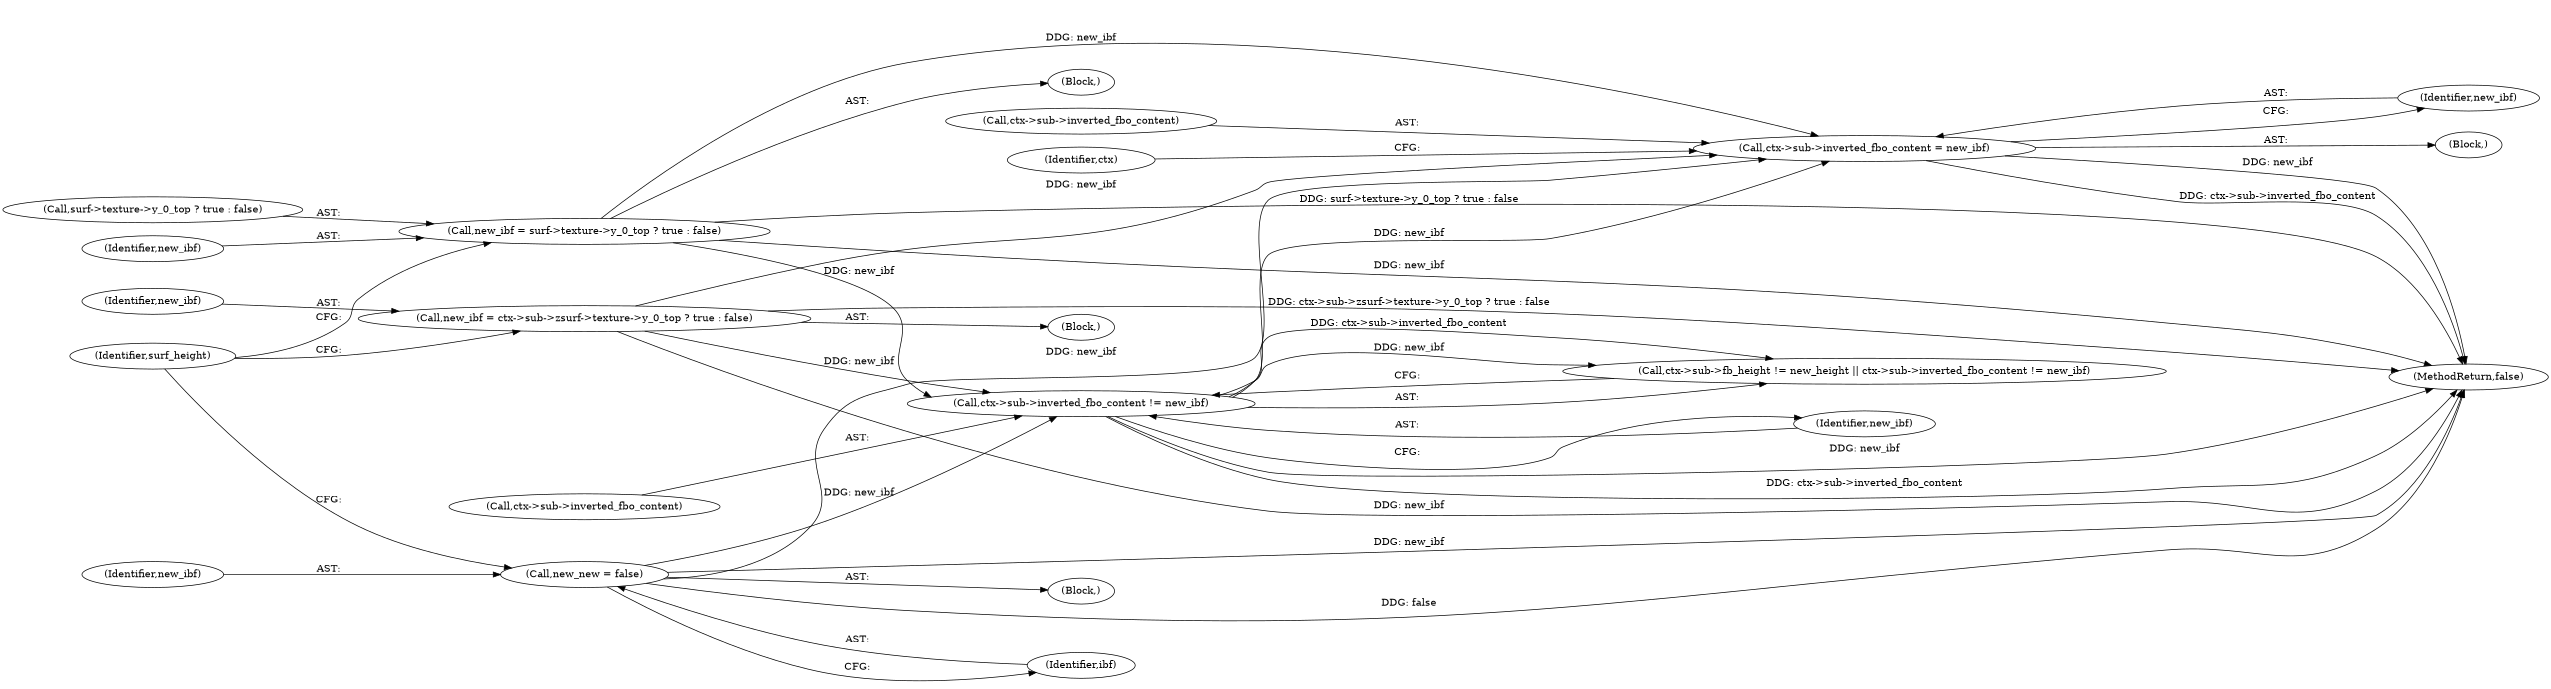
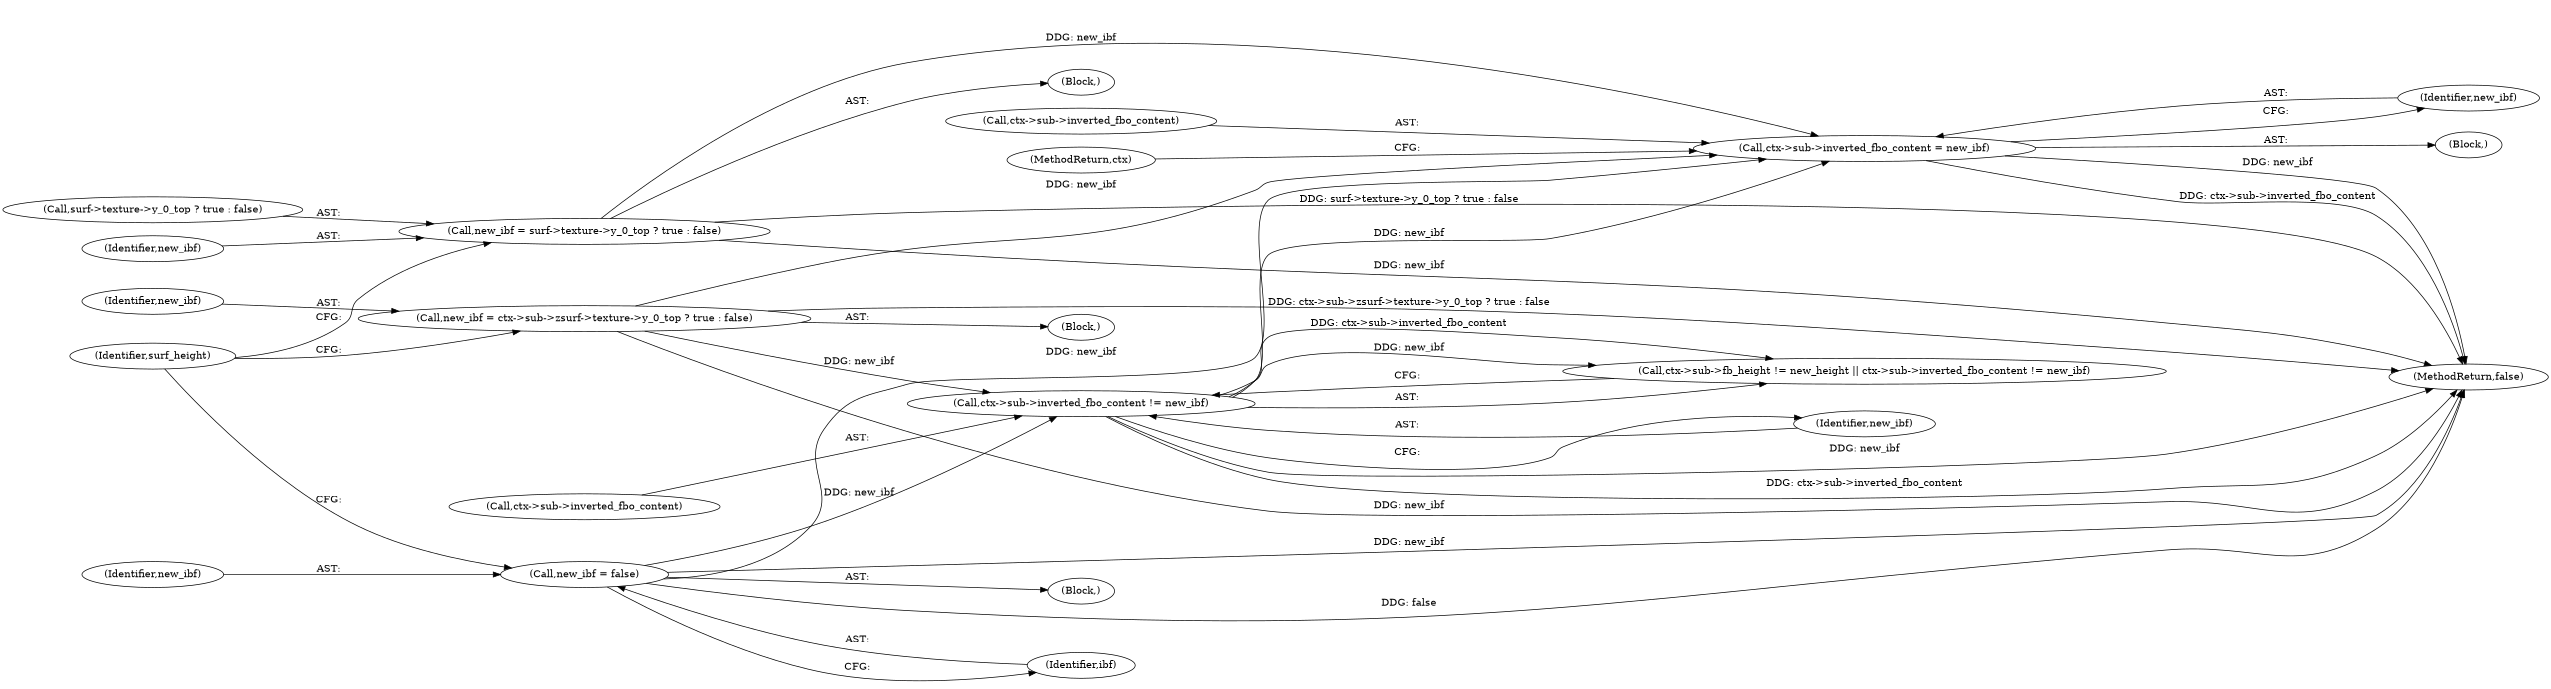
(1081, 160) -> (1081, 160)
(835, 278) -> none
(585, 575) -> (585, 575)
